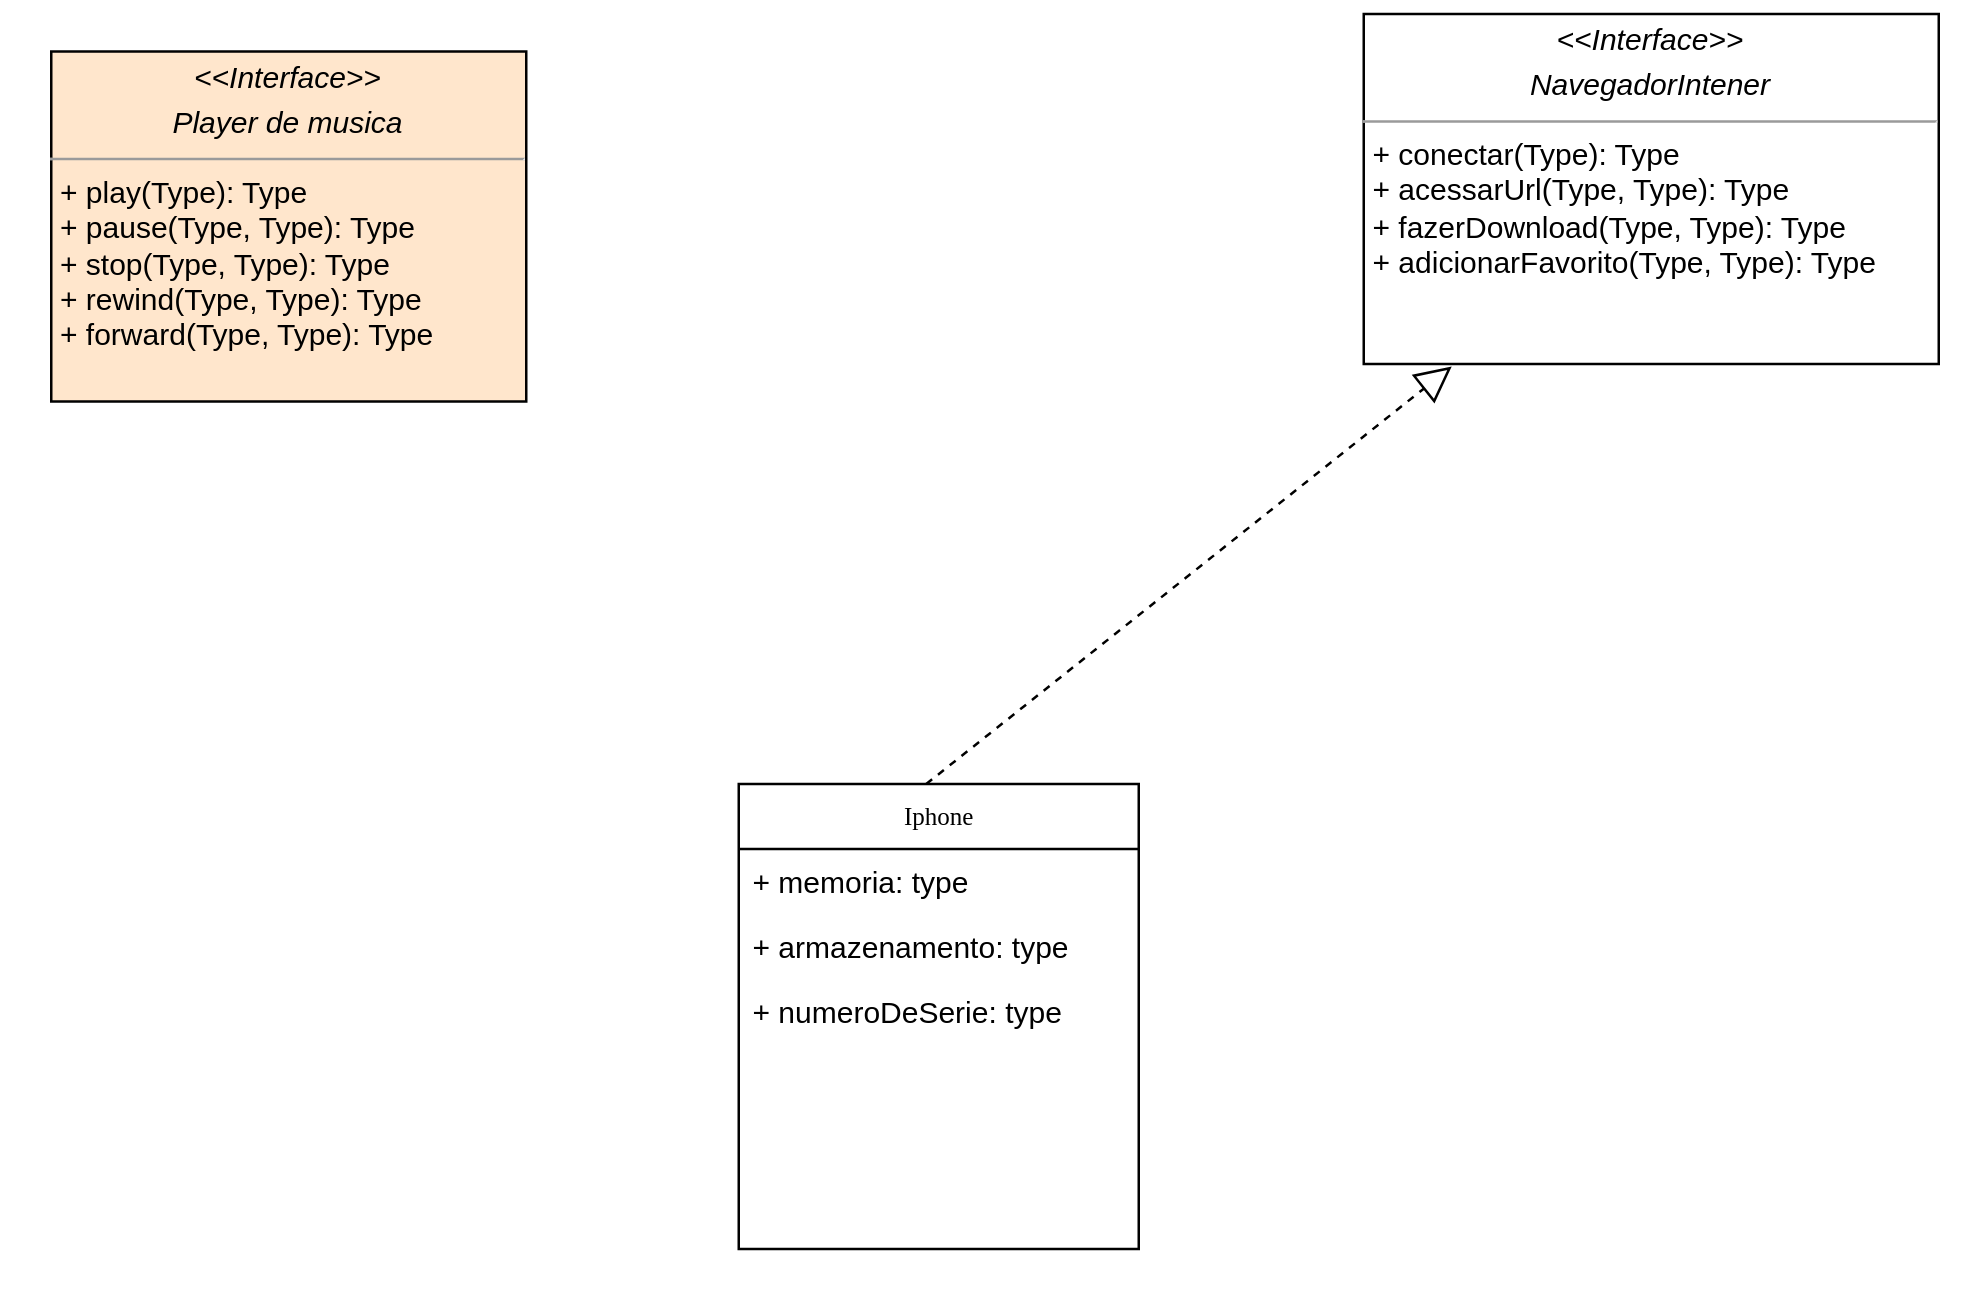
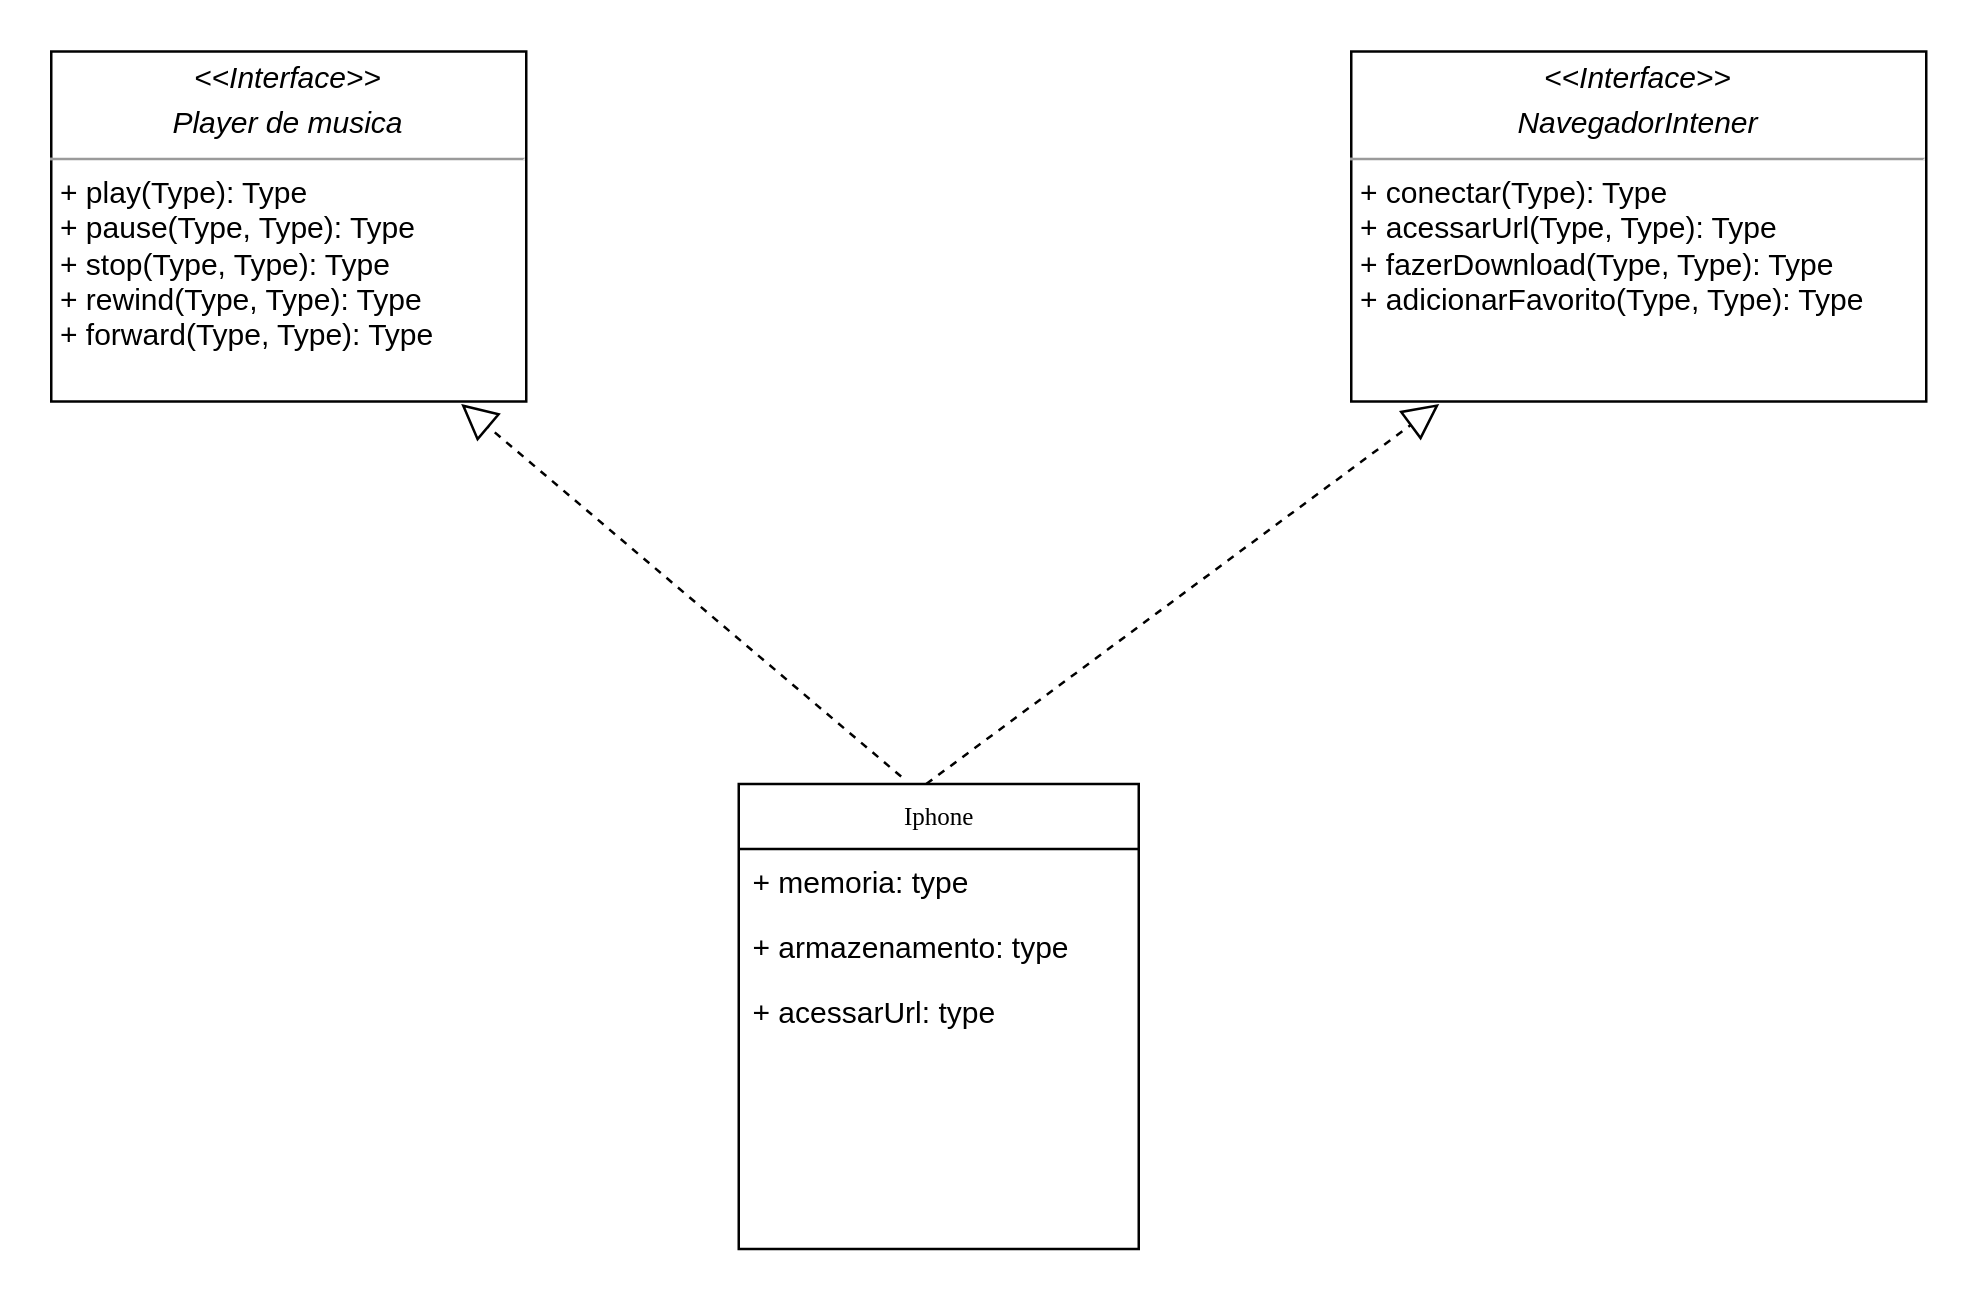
(1651, 189) -> (1639, 226)
(289, 226) -> (289, 226)
none -> (695, 602)
(915, 1014) -> (889, 1014)
